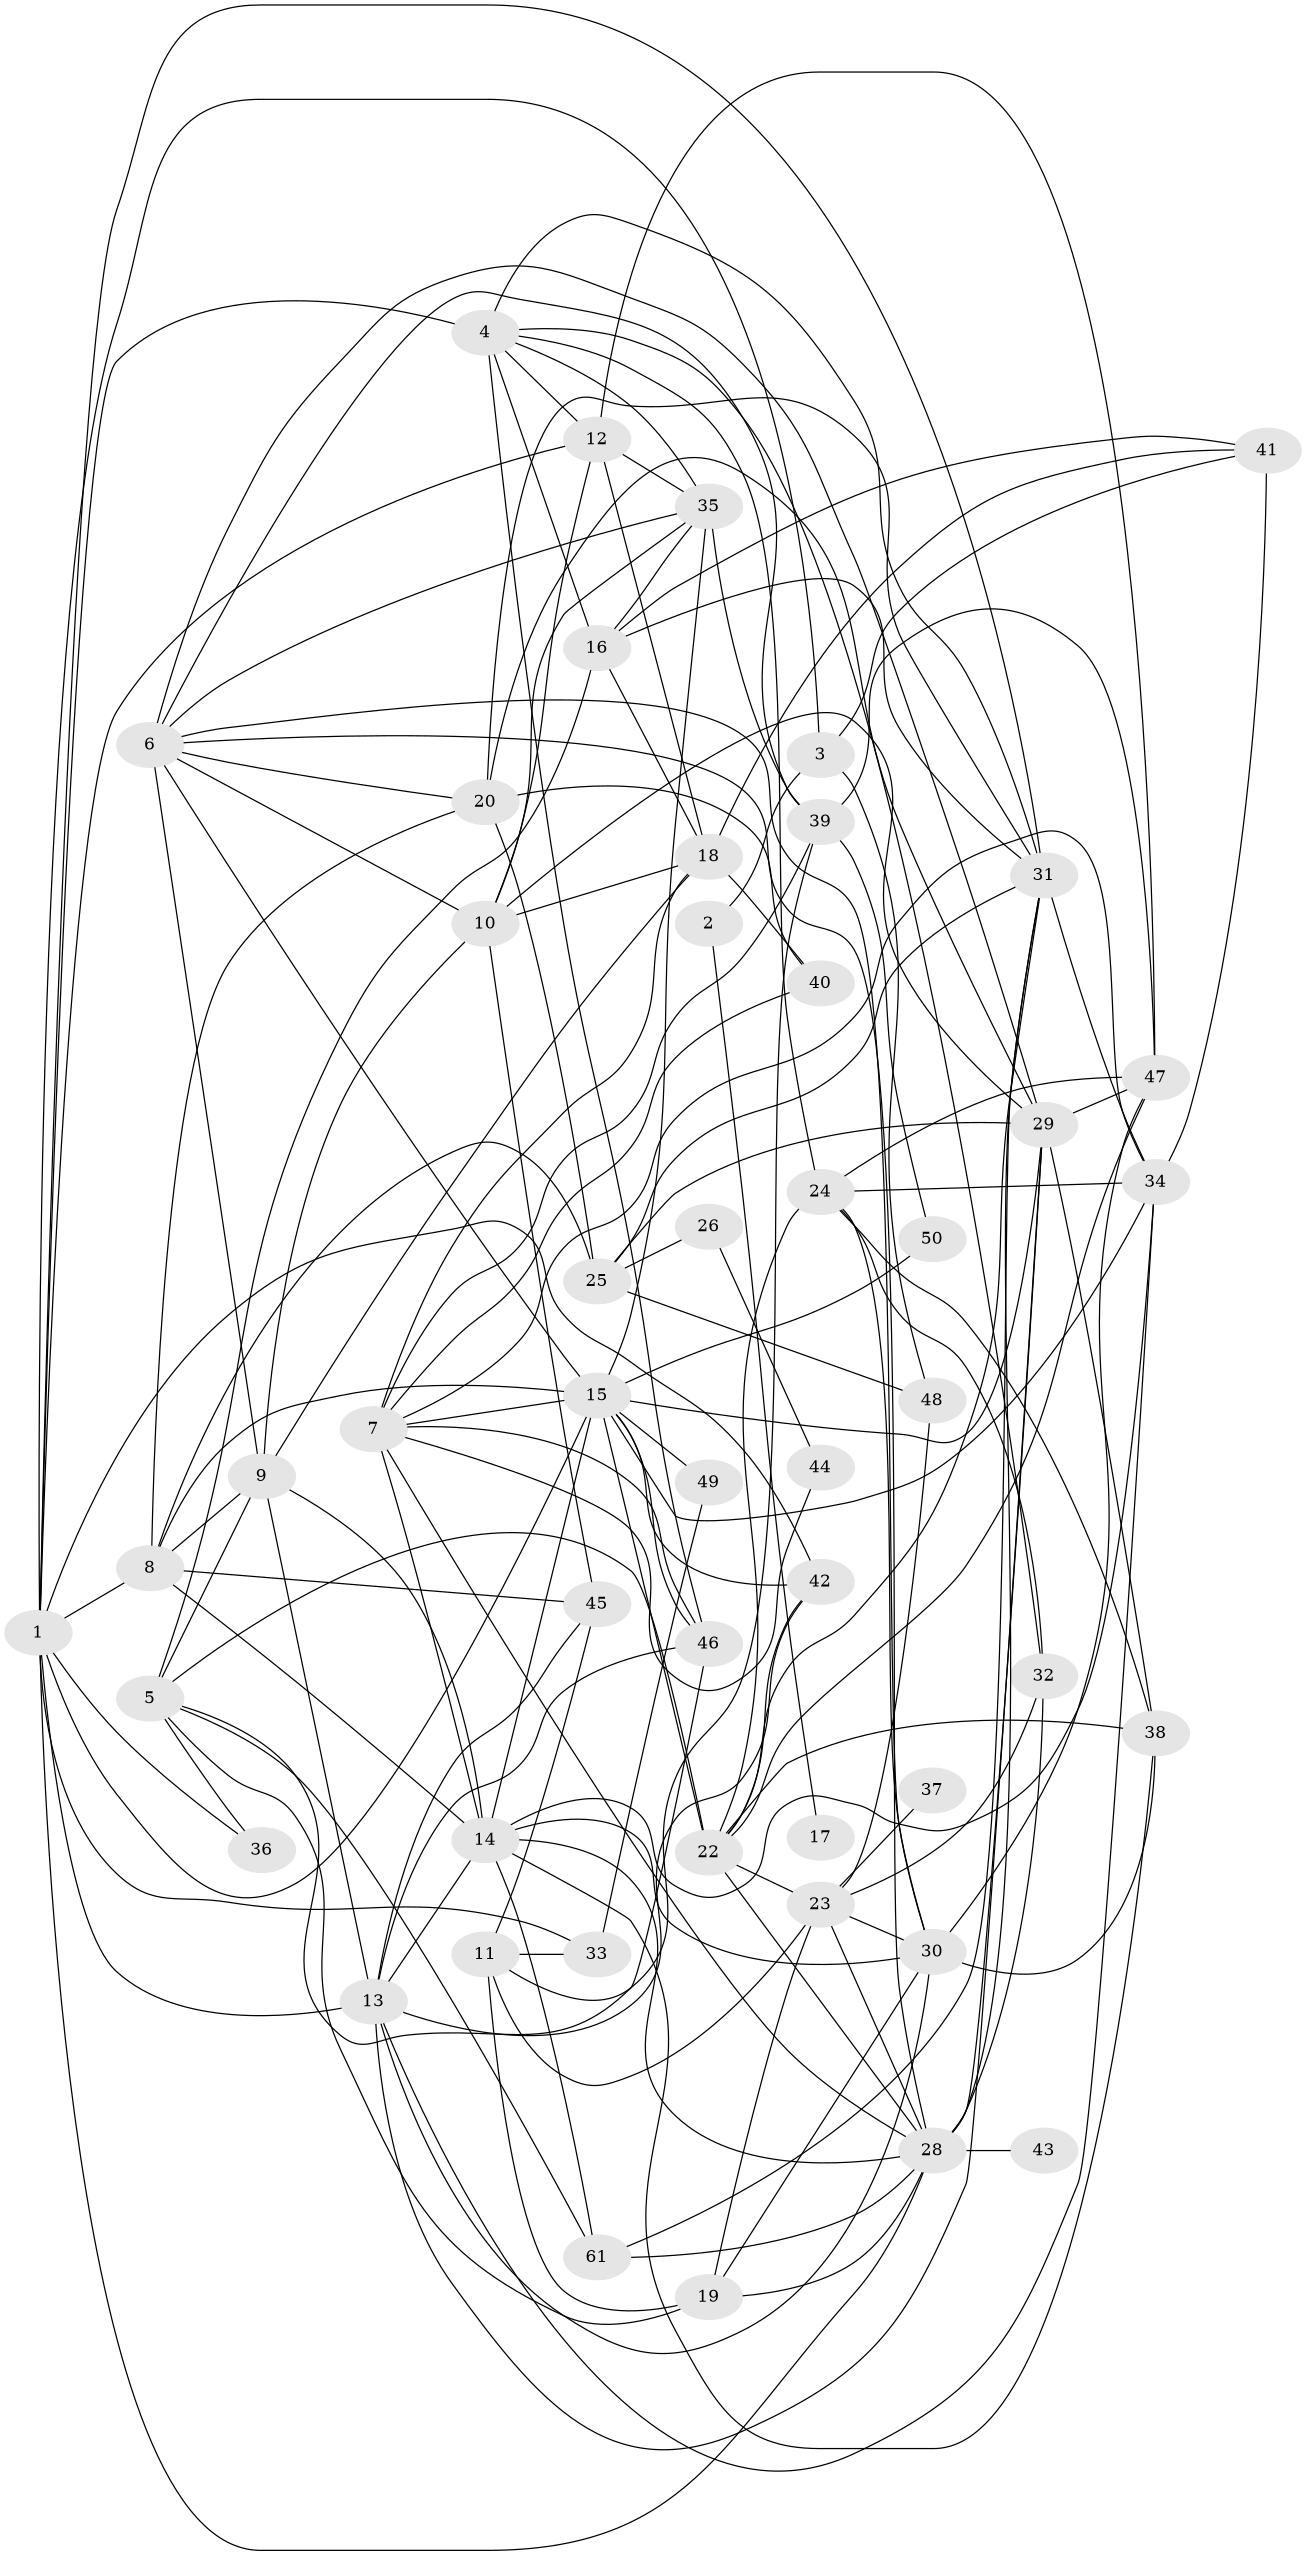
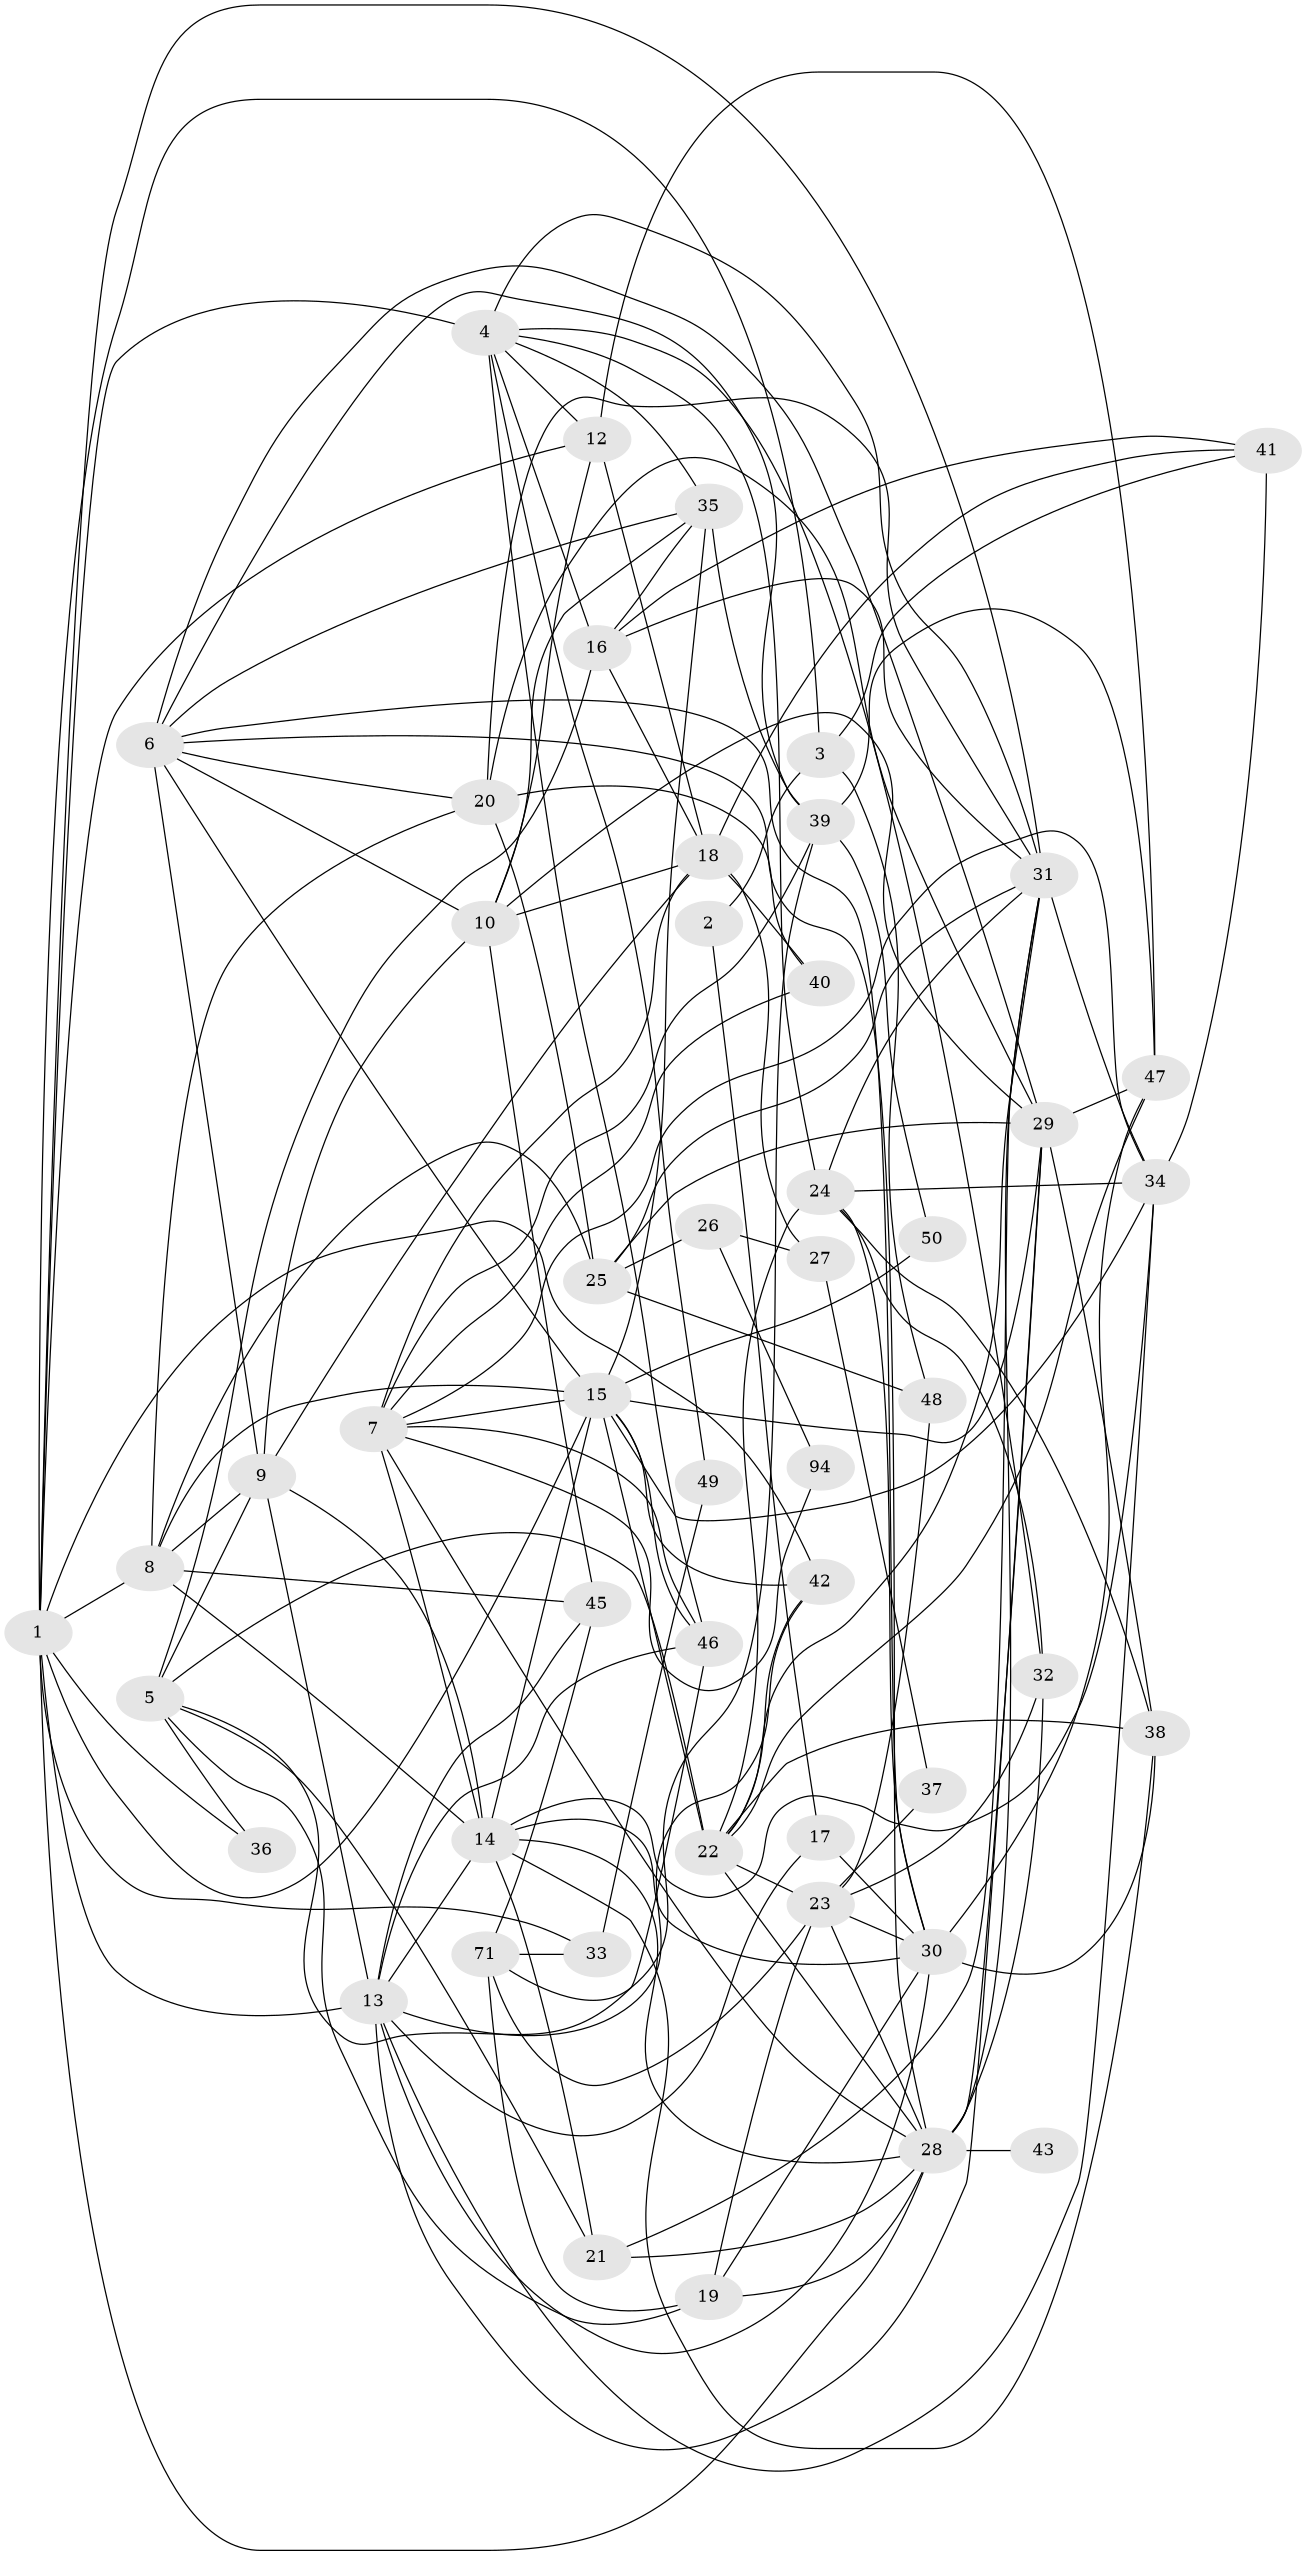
(659, 477) -> none
(976, 1104) -> (909, 1009)
none -> (821, 1259)
(653, 1439) -> (626, 902)
(821, 1468) -> (821, 1468)
none -> (877, 1895)
(485, 1954) -> (485, 1954)
none -> (649, 2110)
(597, 2257) -> (597, 2257)
